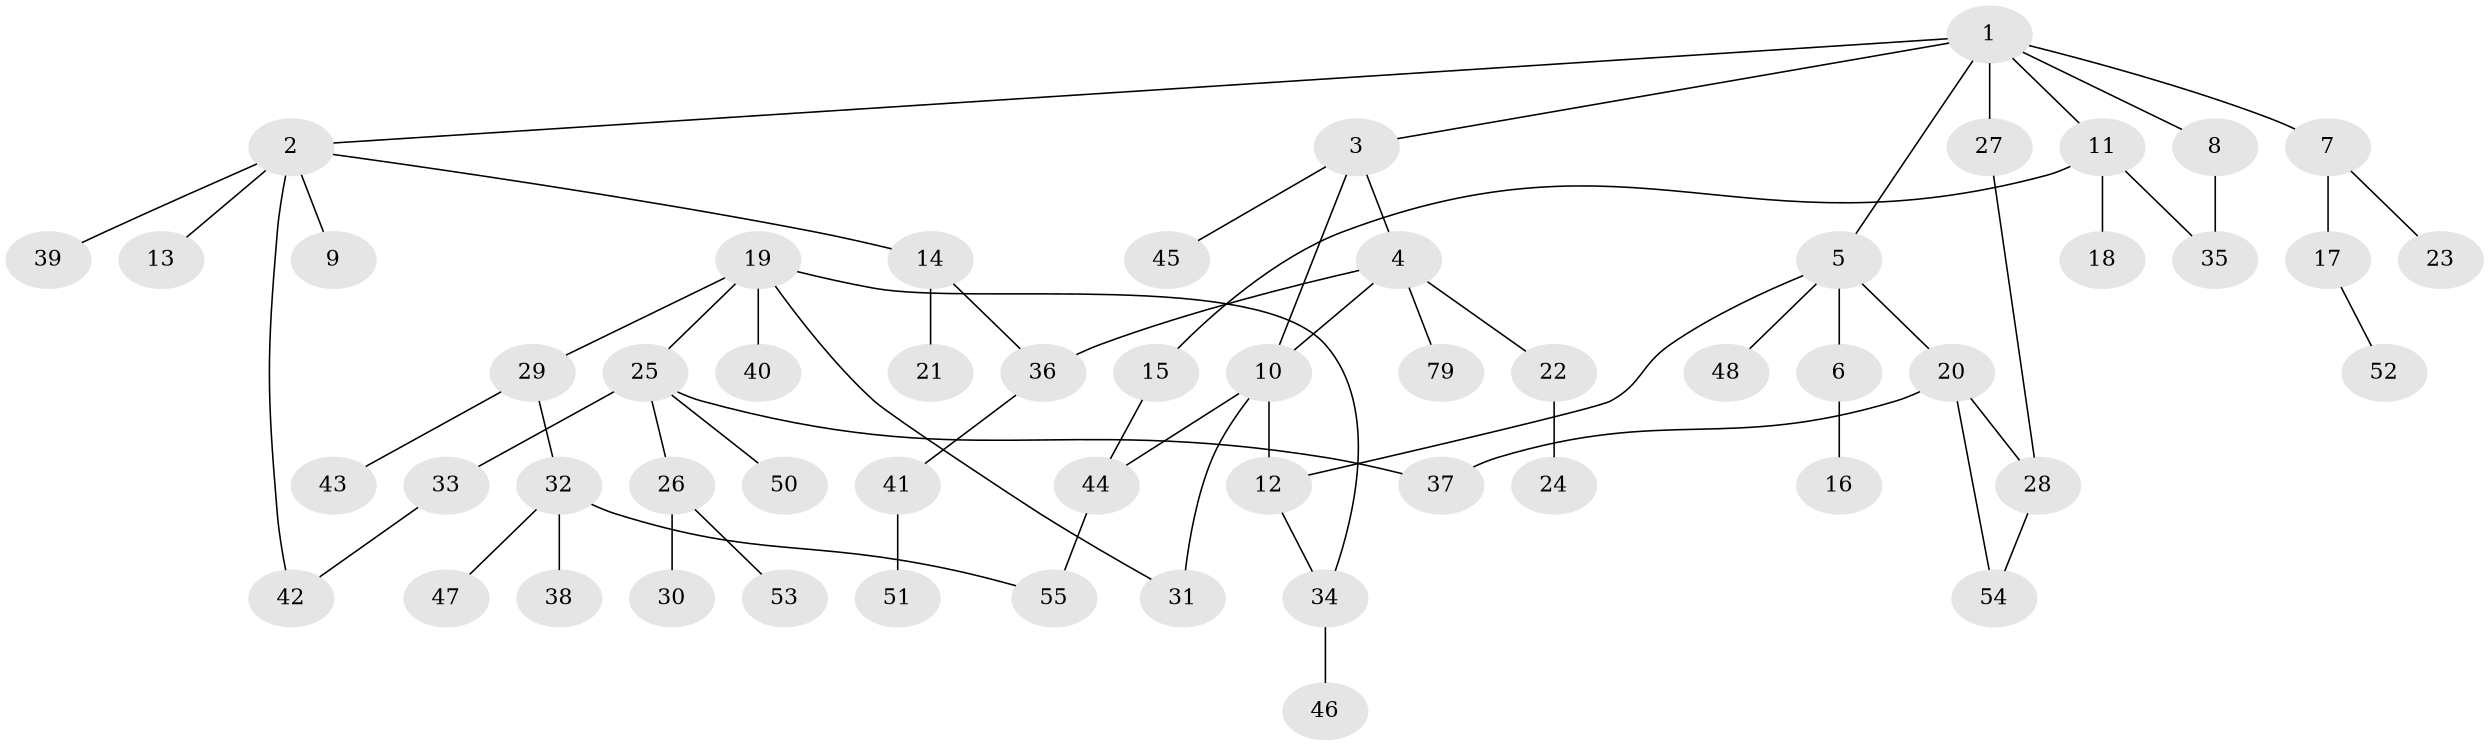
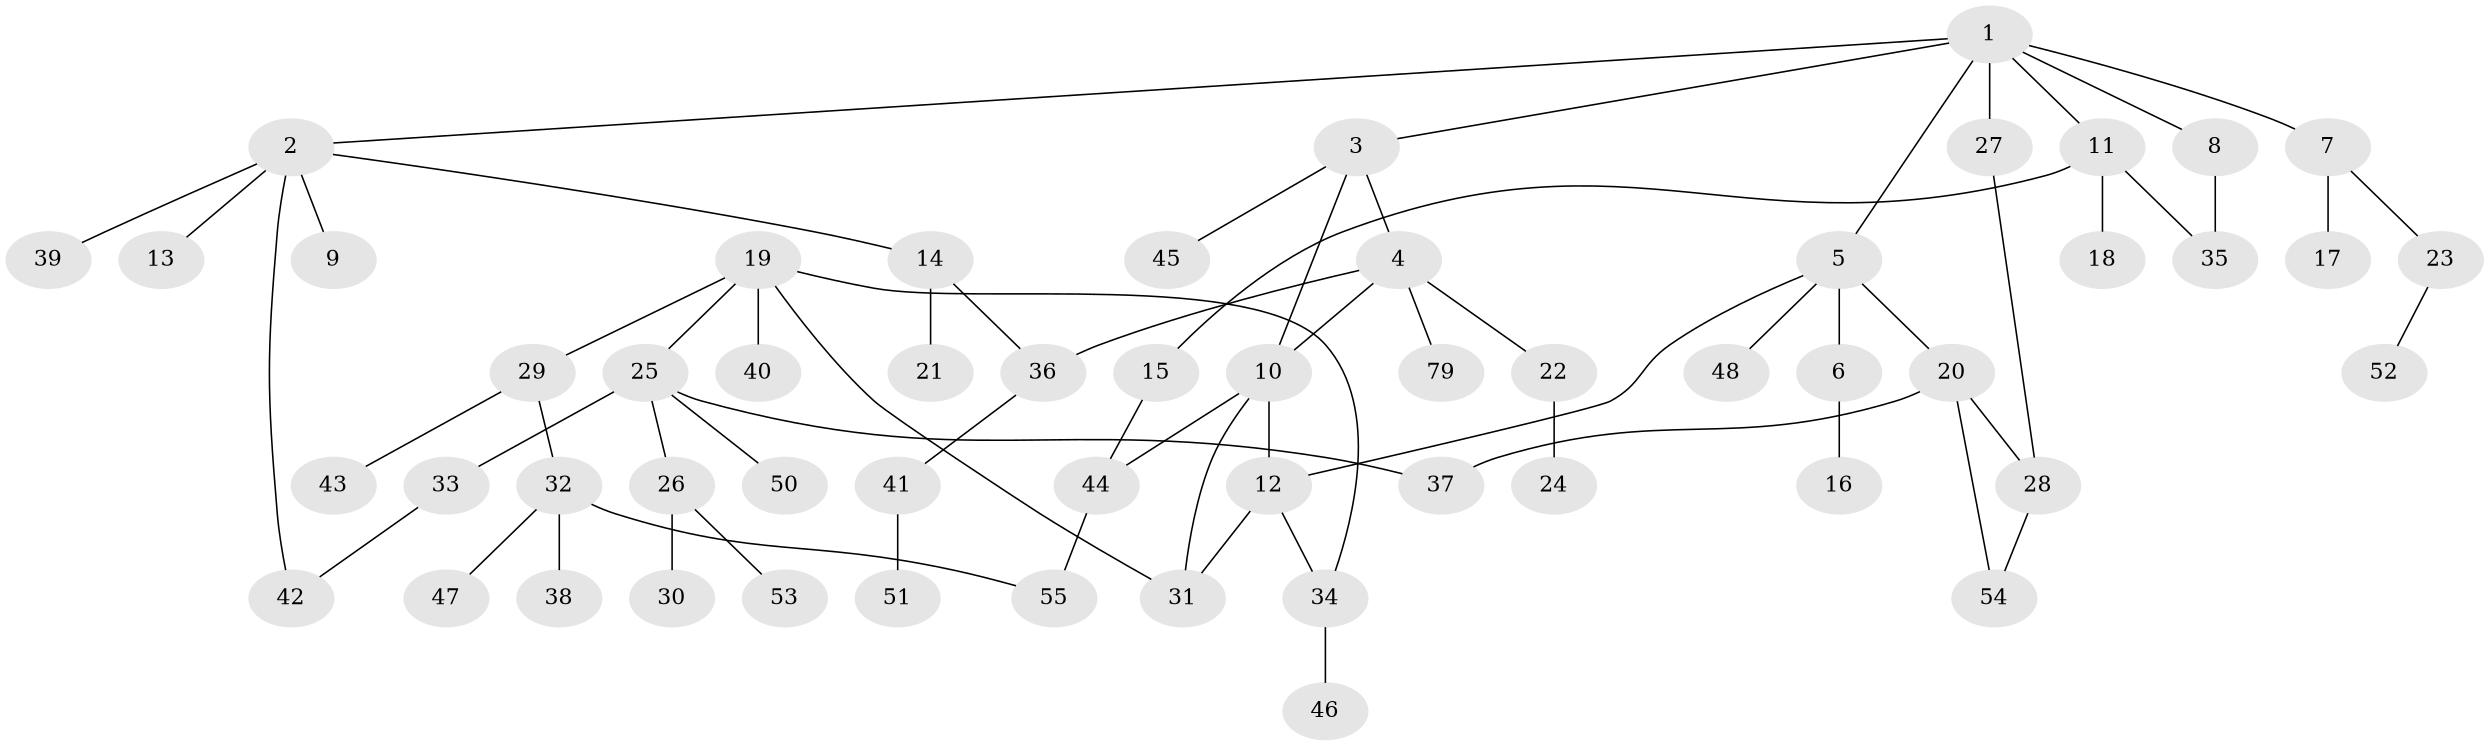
(2356, 317) -> (2413, 317)
none -> (1226, 542)
